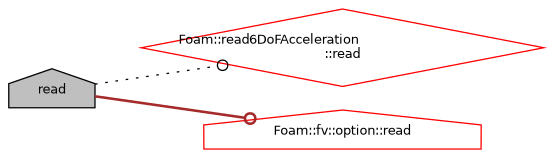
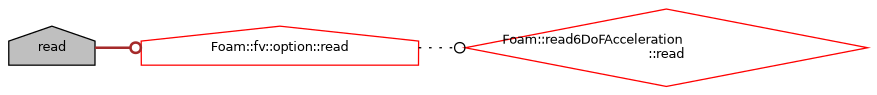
(156, 75) -> (437, 48)
